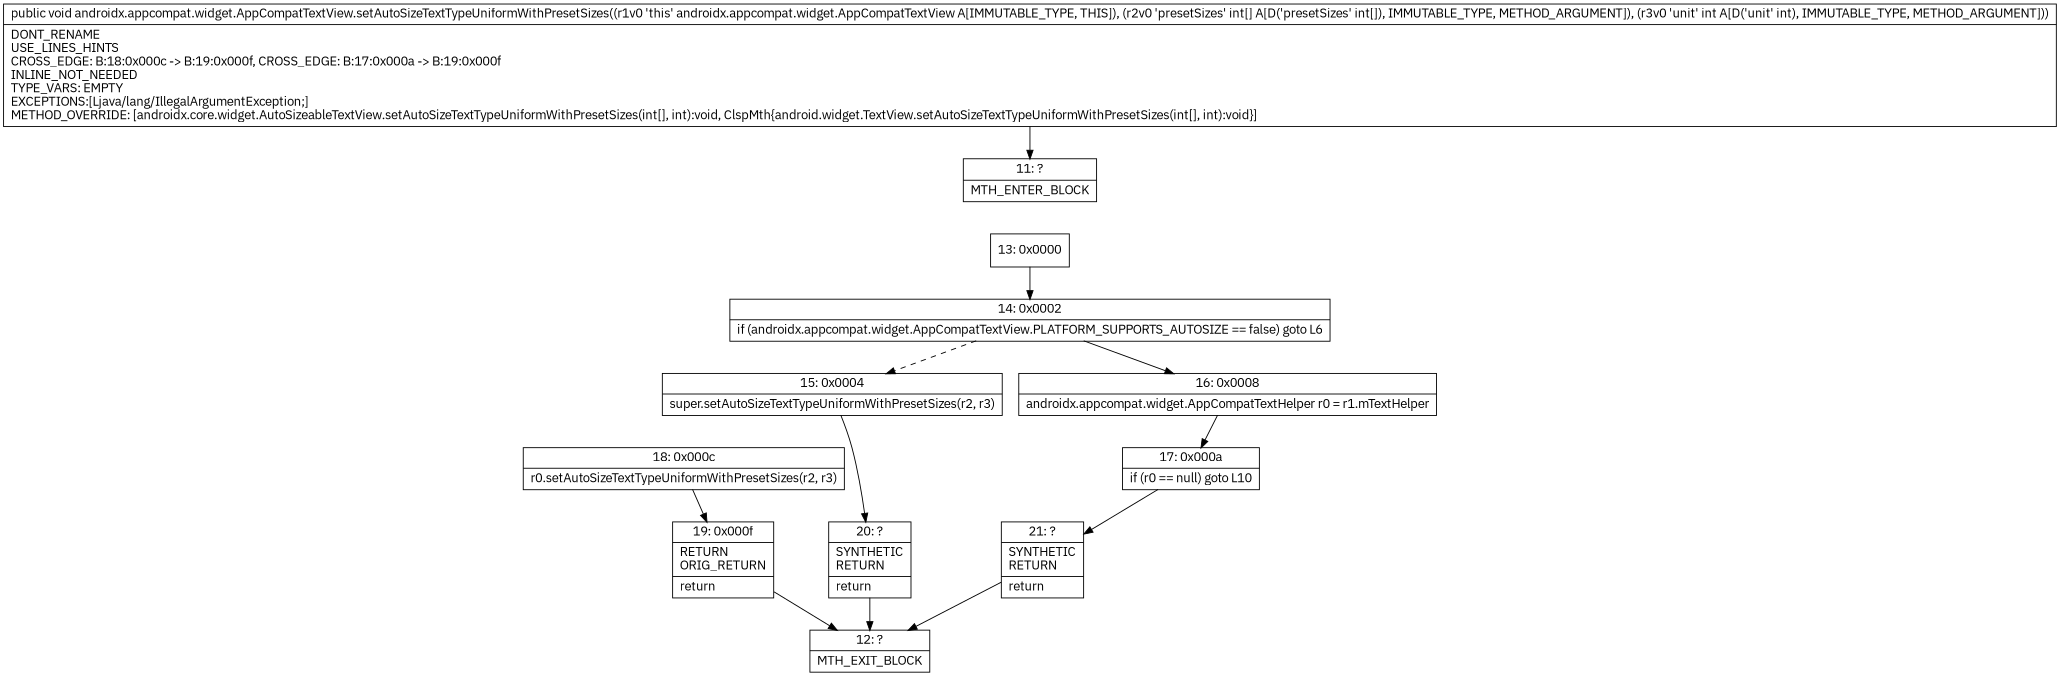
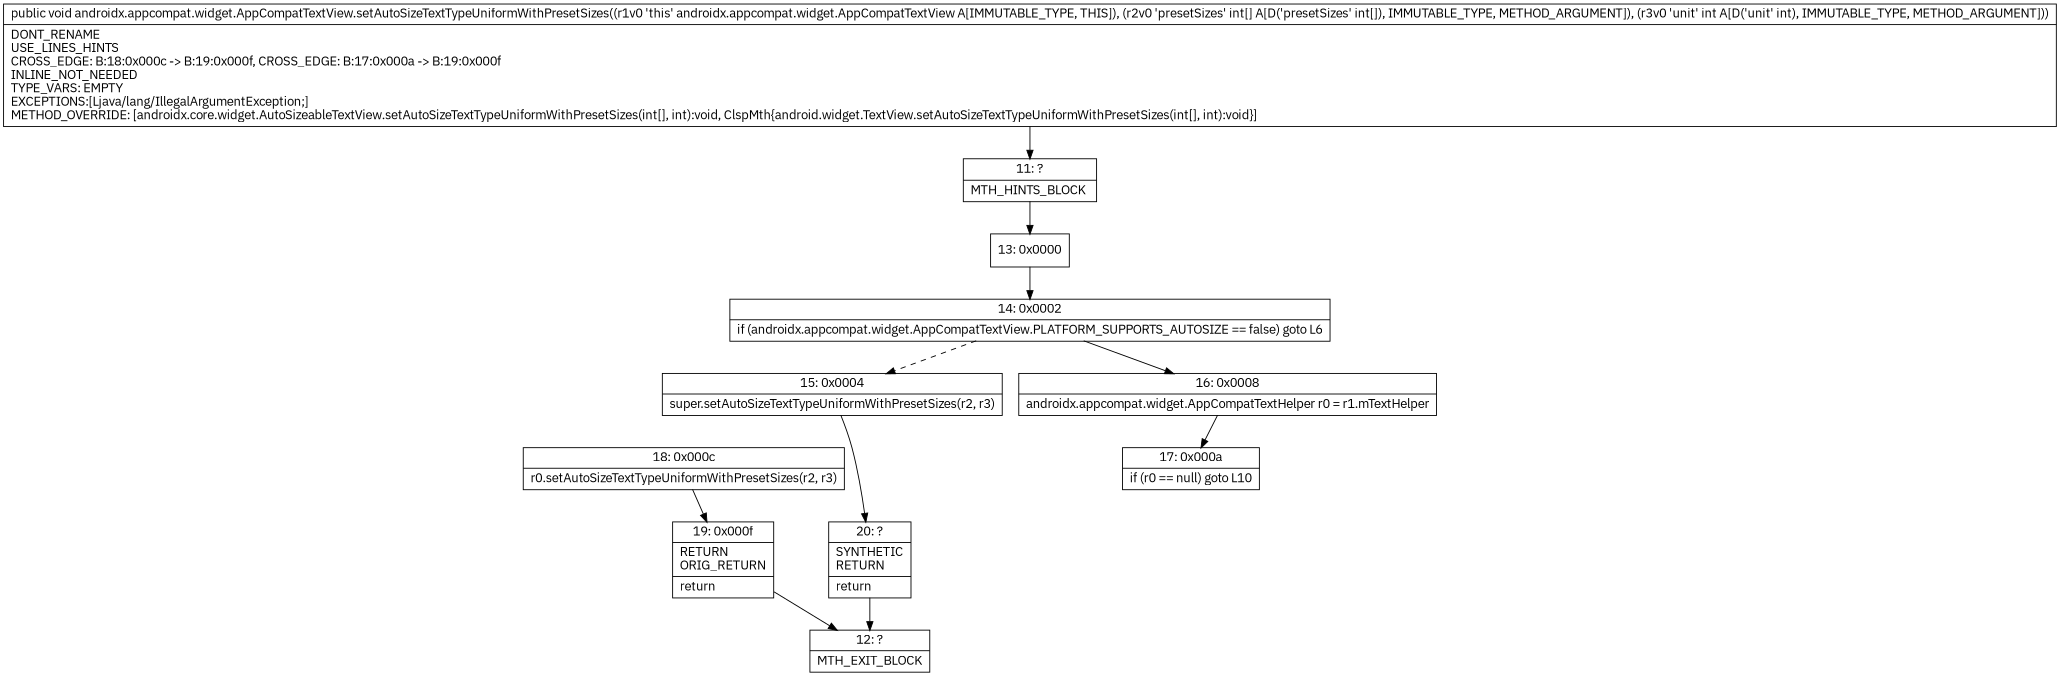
(1030, 191) -> (1029, 191)
none -> (1030, 213)
(1042, 560) -> none
